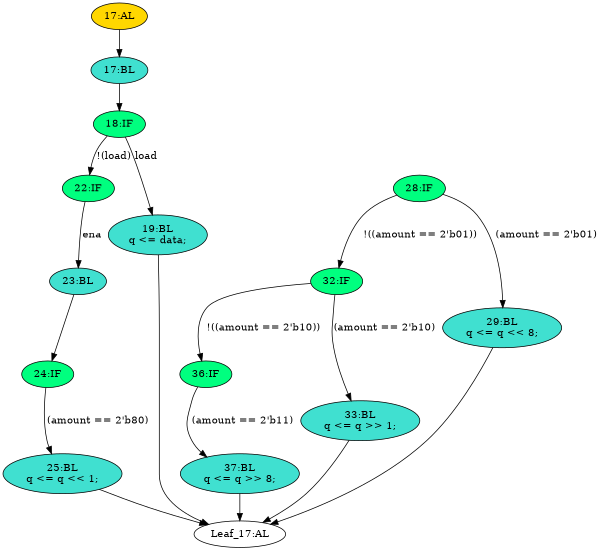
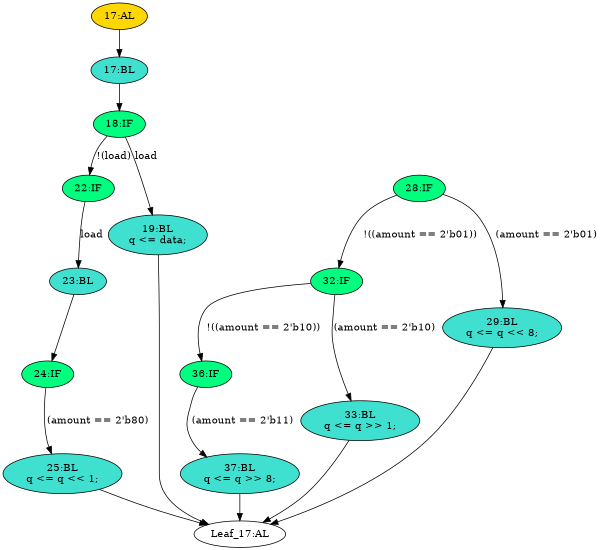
(92, 235) -> (92, 235)
